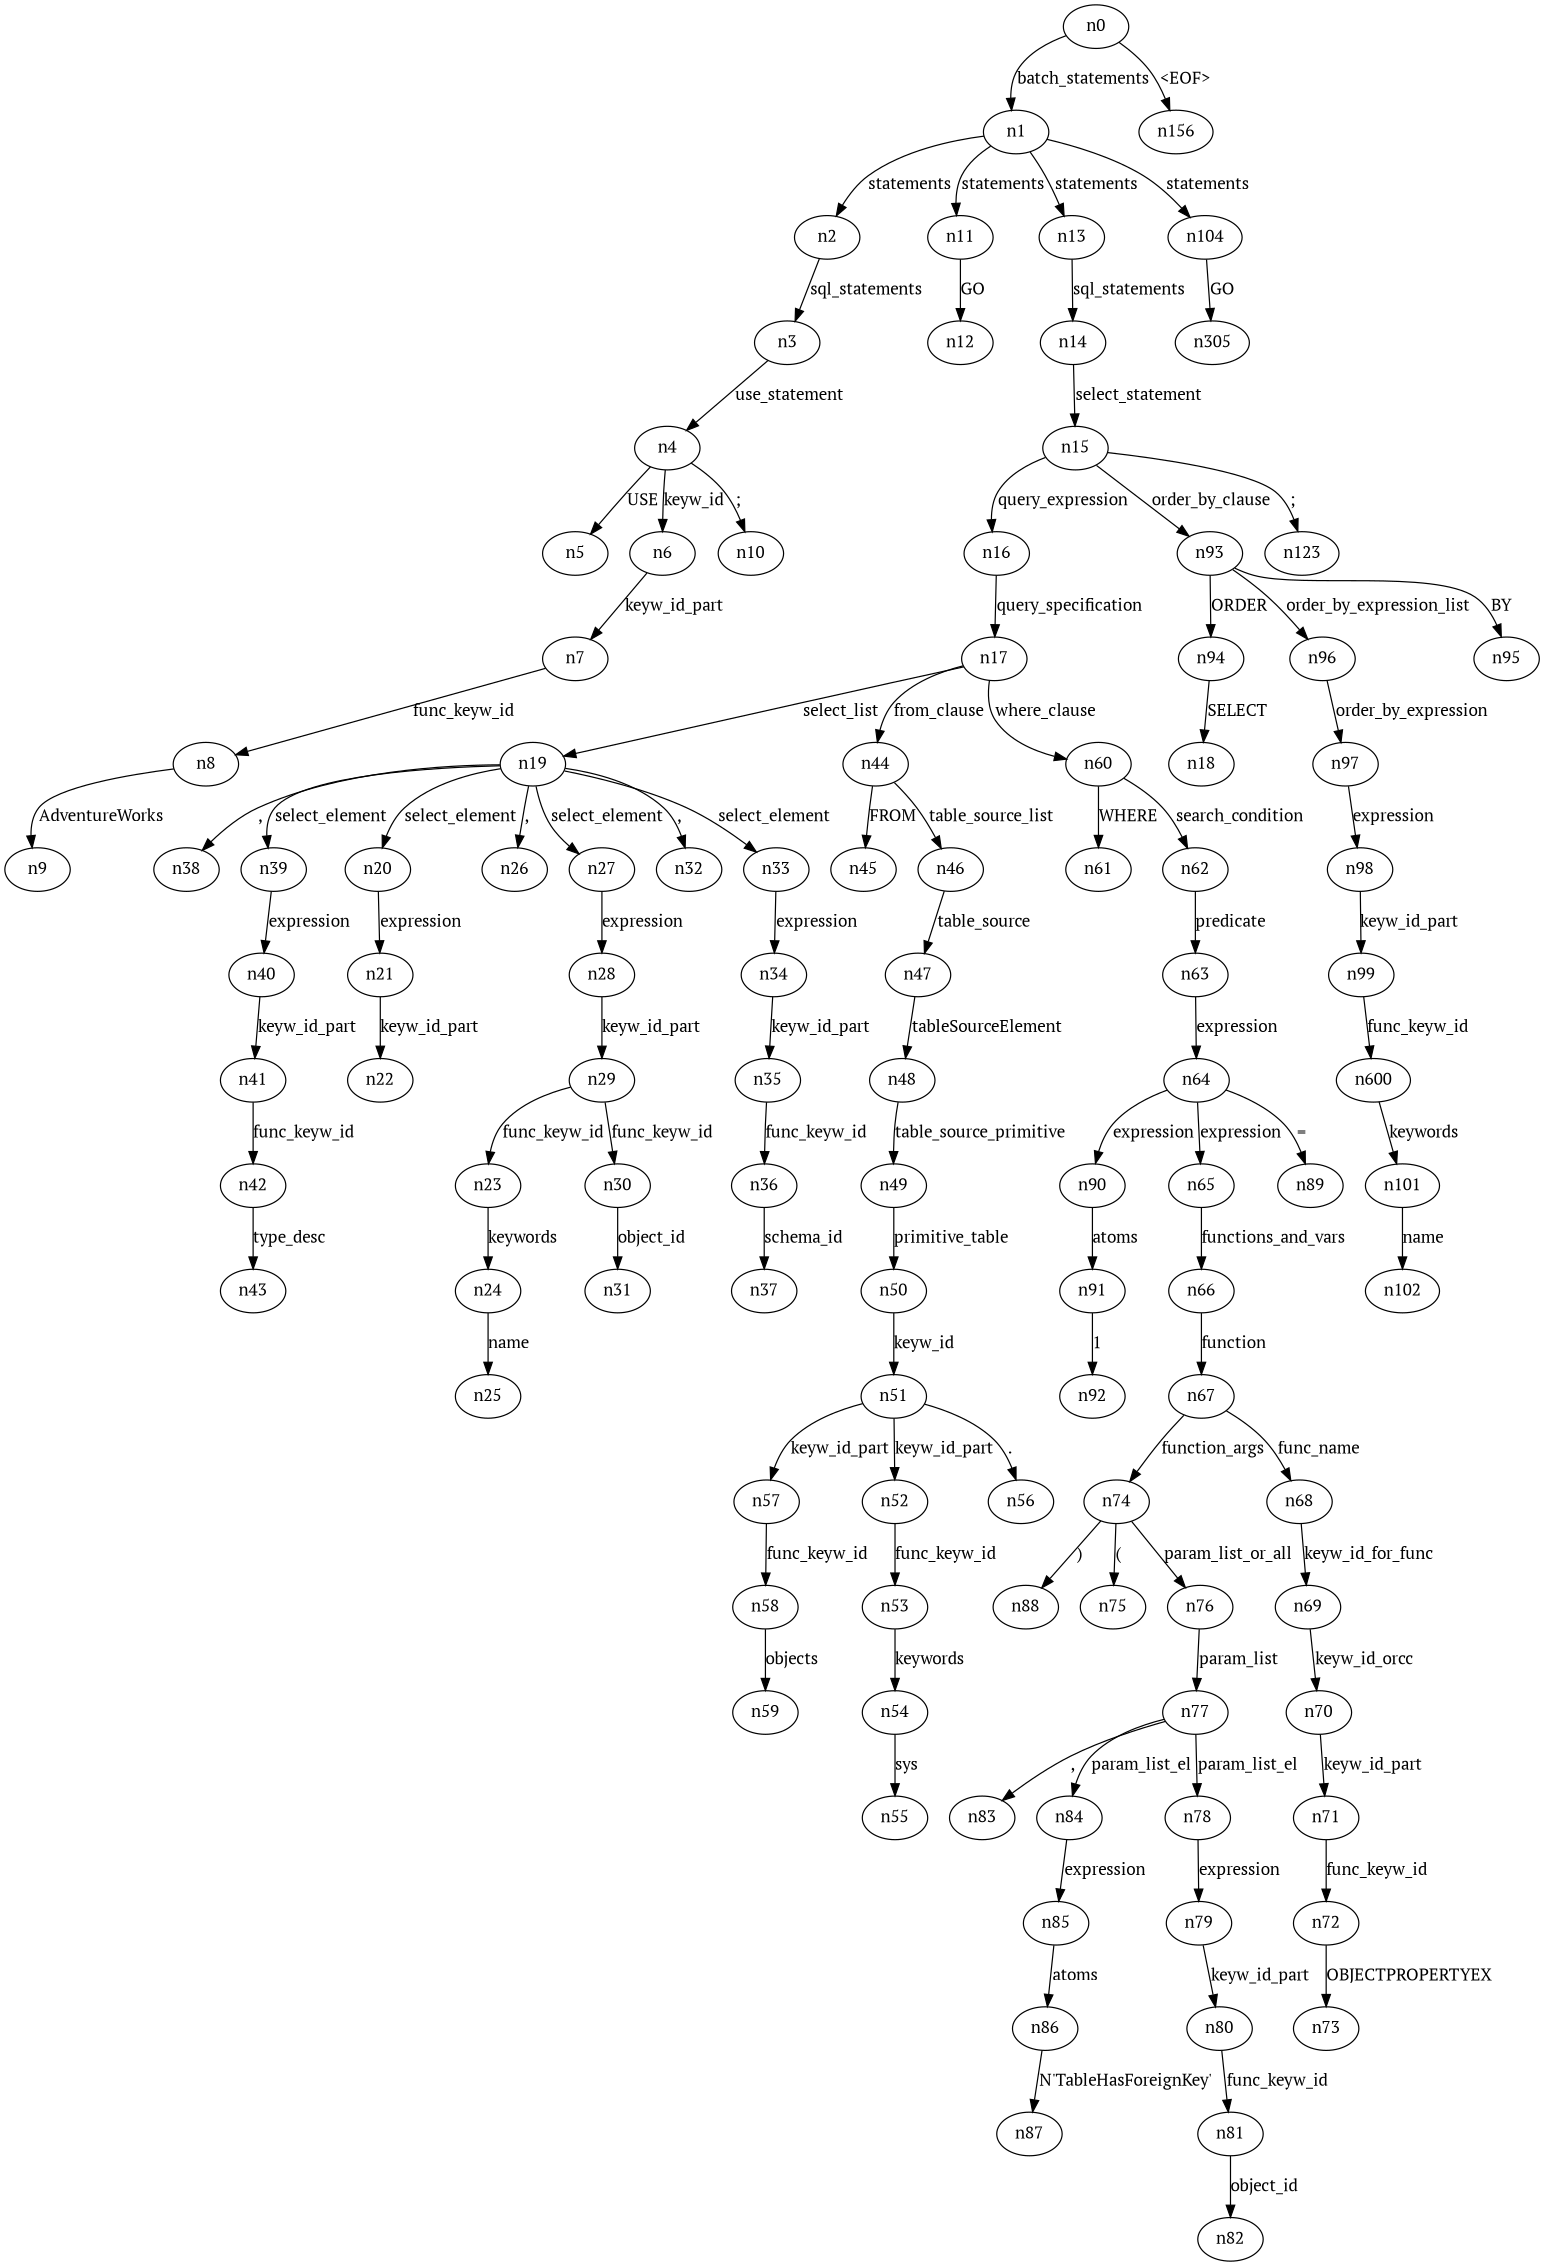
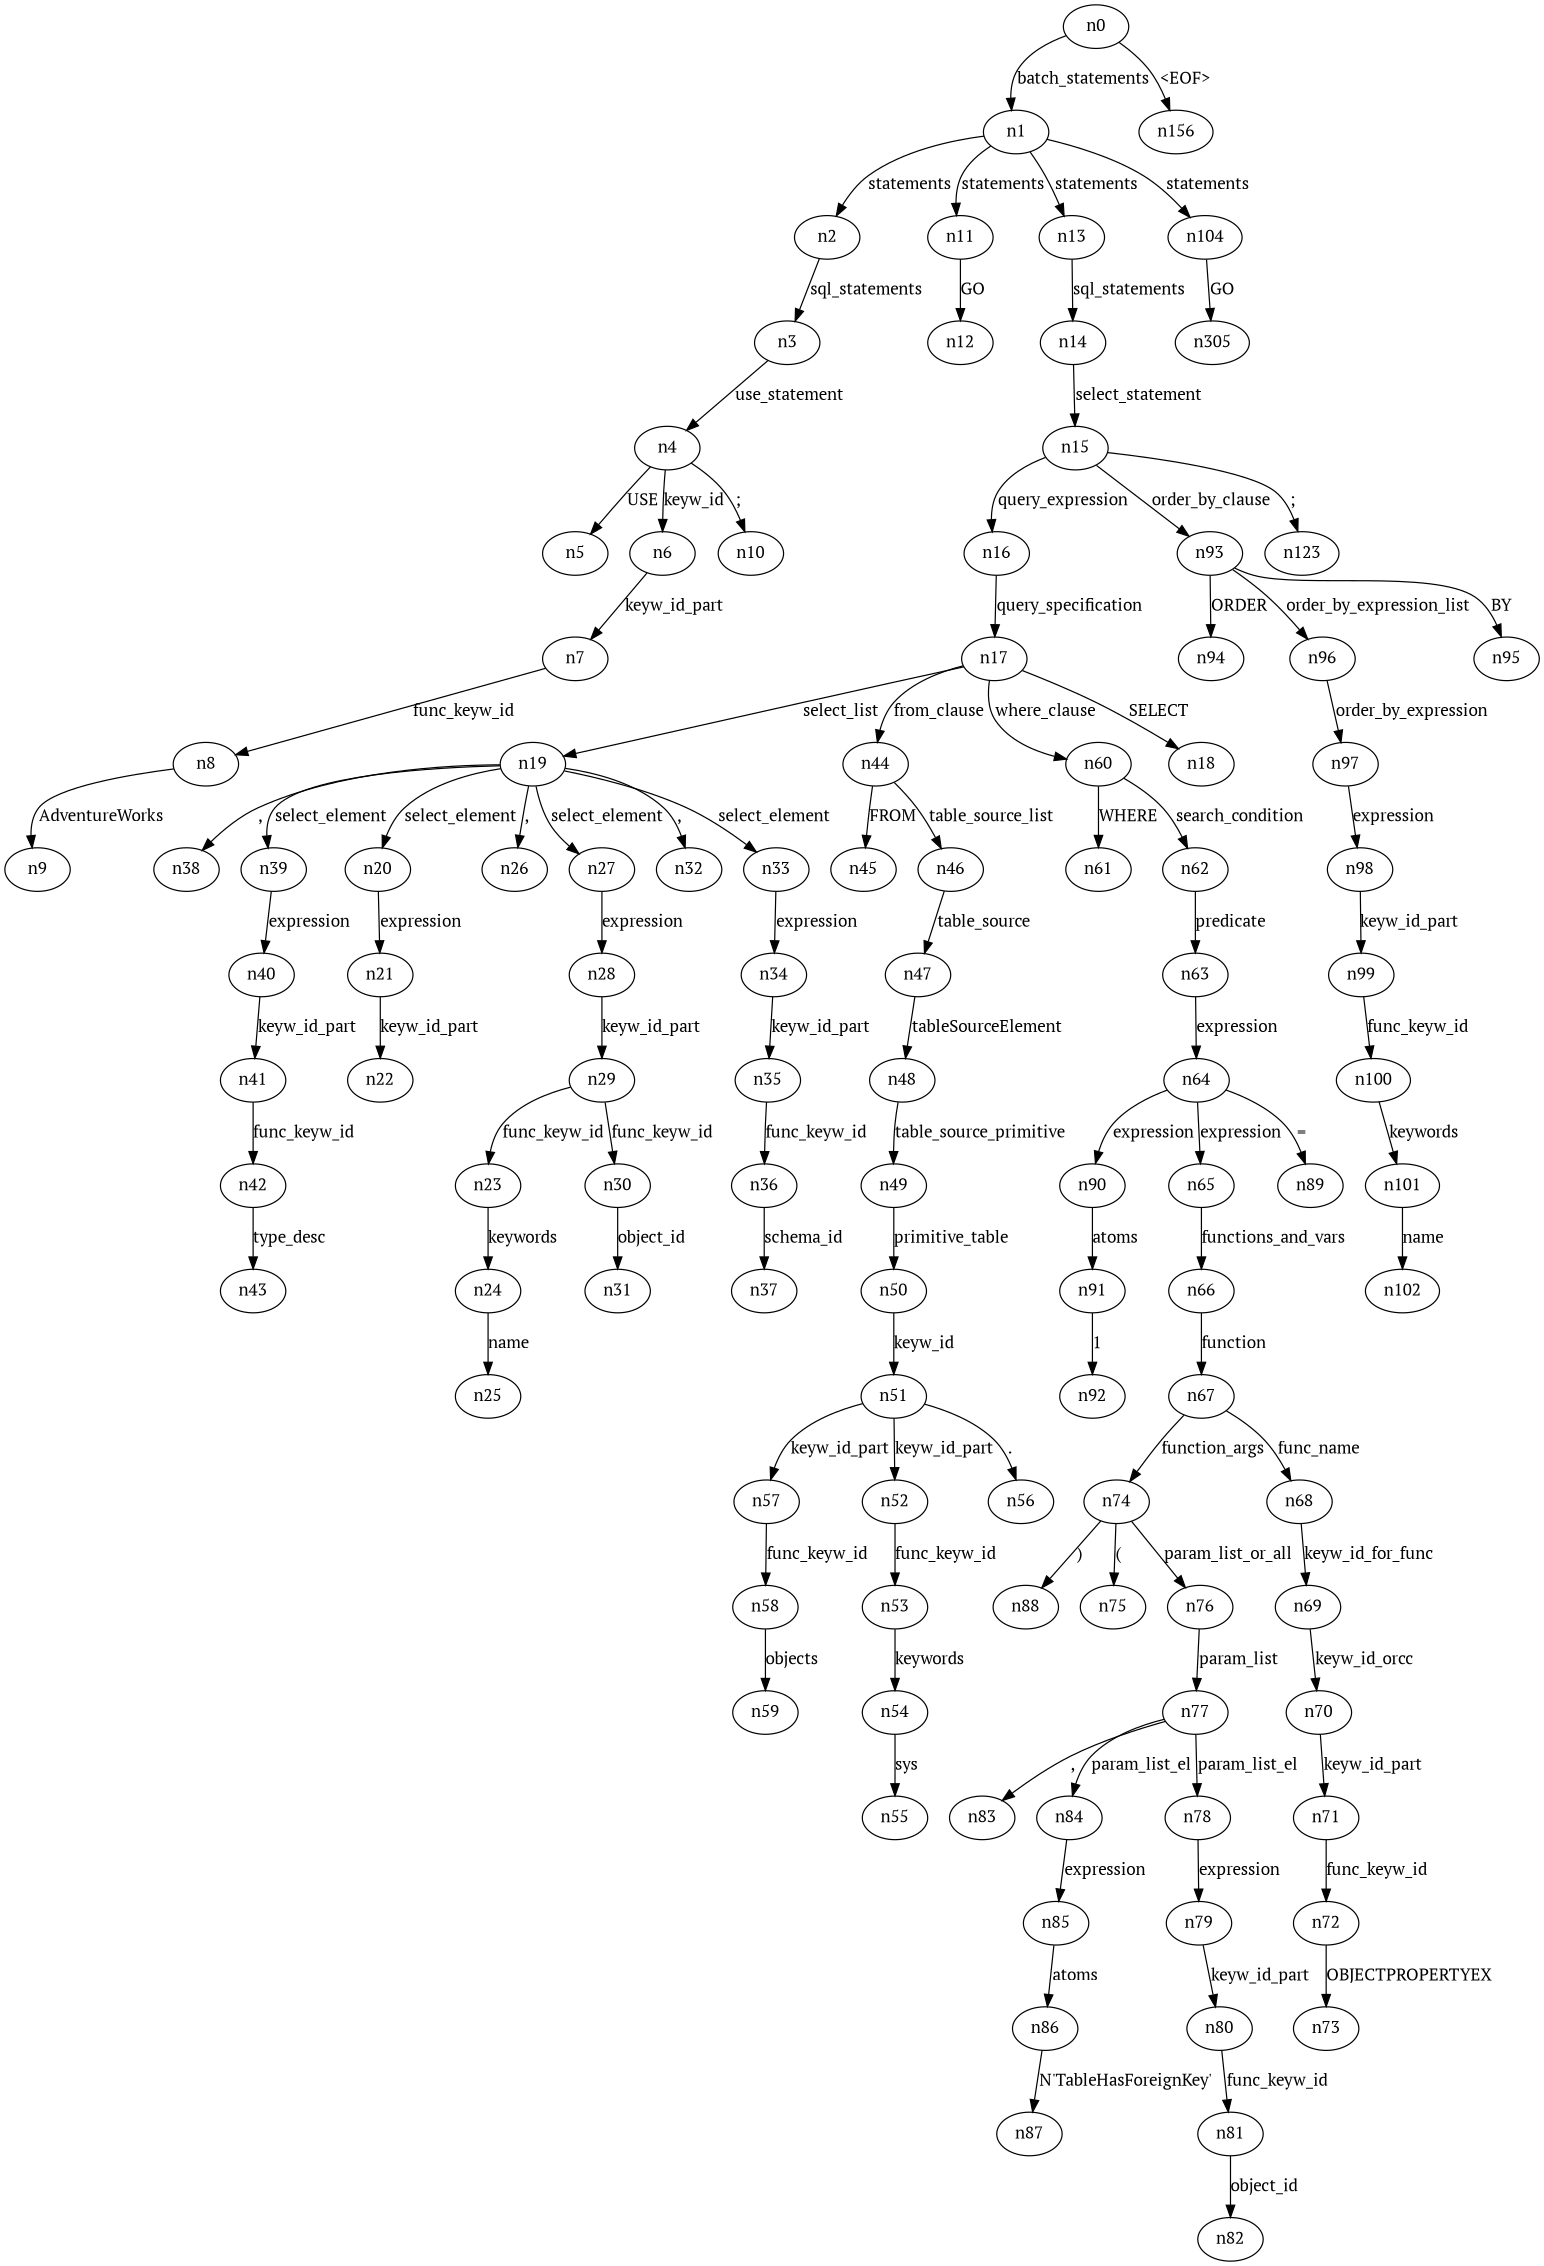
(1207, 705) -> (1097, 703)
(1373, 1080) -> (1373, 1080)
